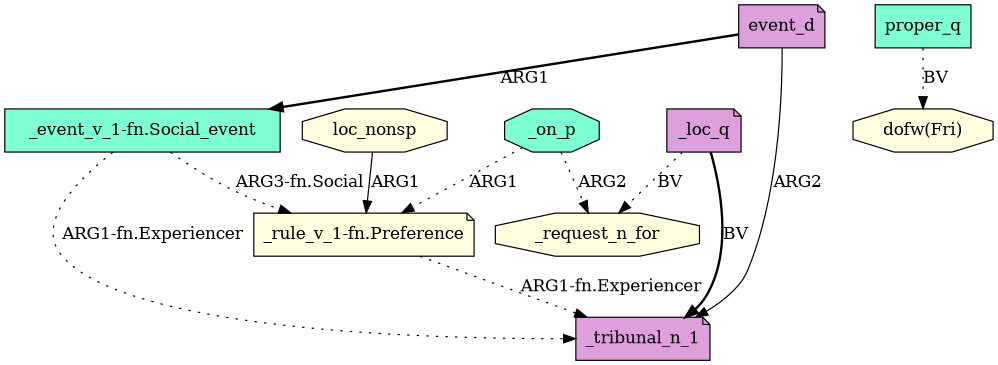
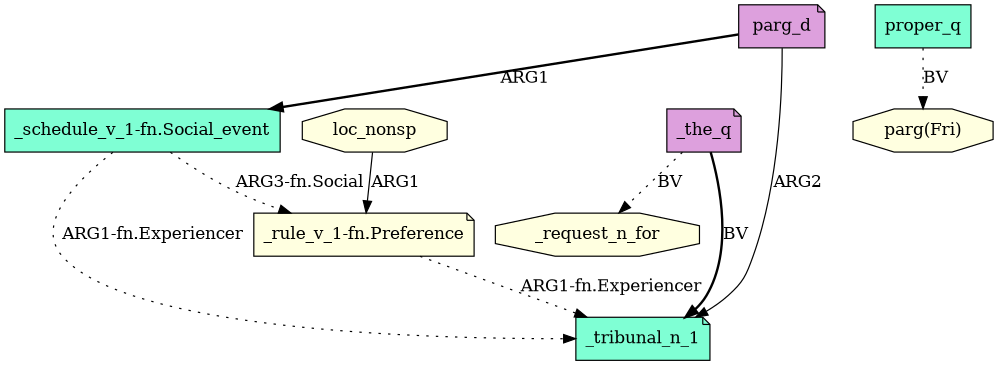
(782, 26) -> (782, 26)
(142, 130) -> (142, 130)
(552, 130) -> none
(704, 130) -> (704, 130)
(923, 130) -> (923, 130)
(643, 339) -> (643, 339)
